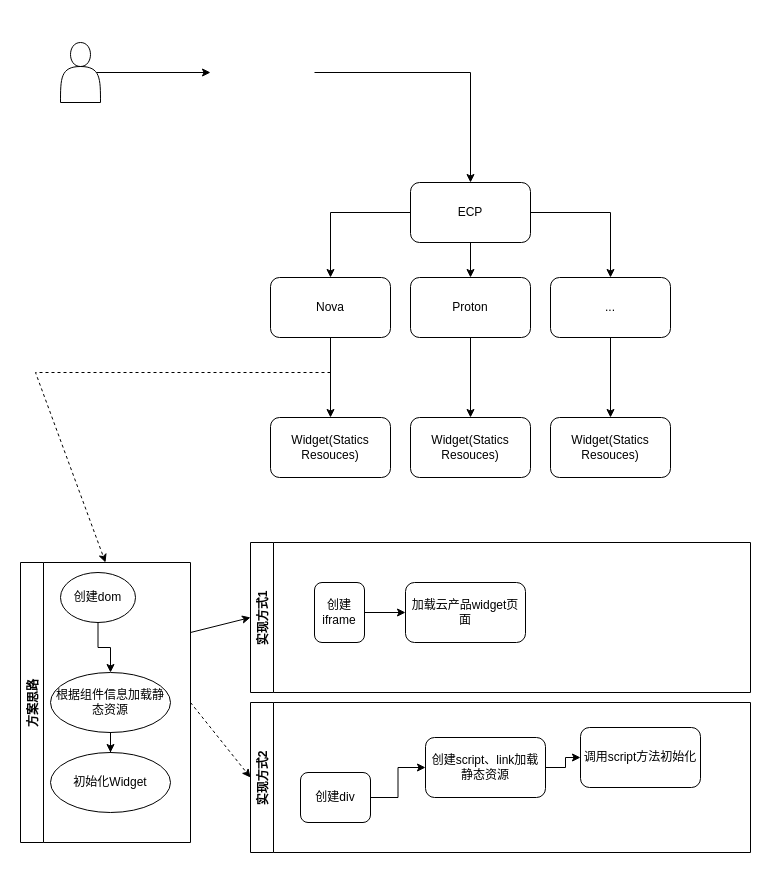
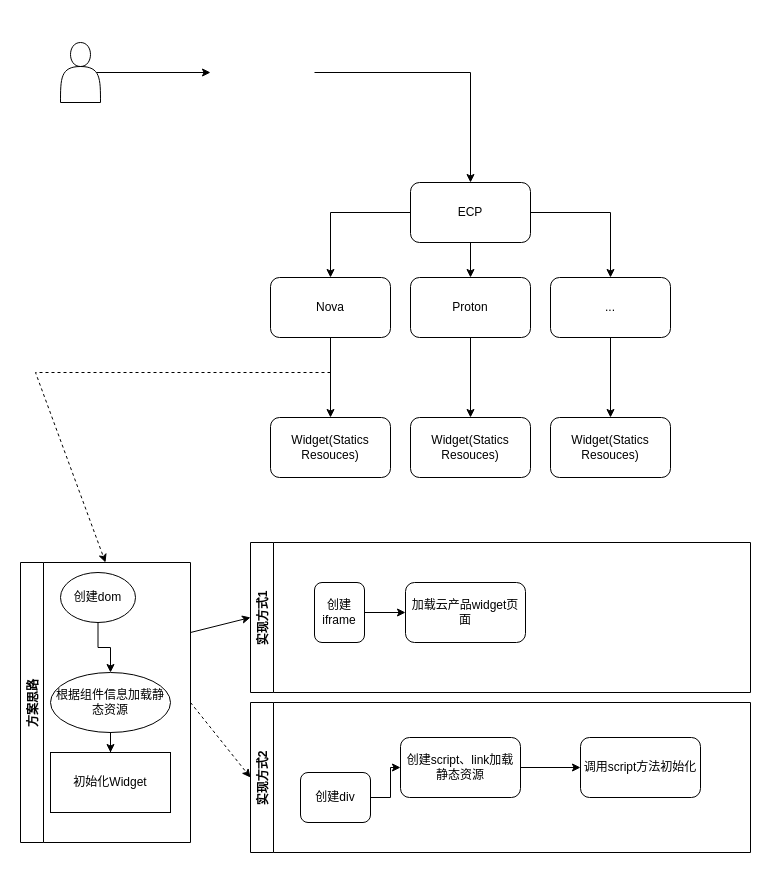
(641, 758) -> (641, 768)
(486, 768) -> (461, 768)
(111, 783) -> (111, 783)
